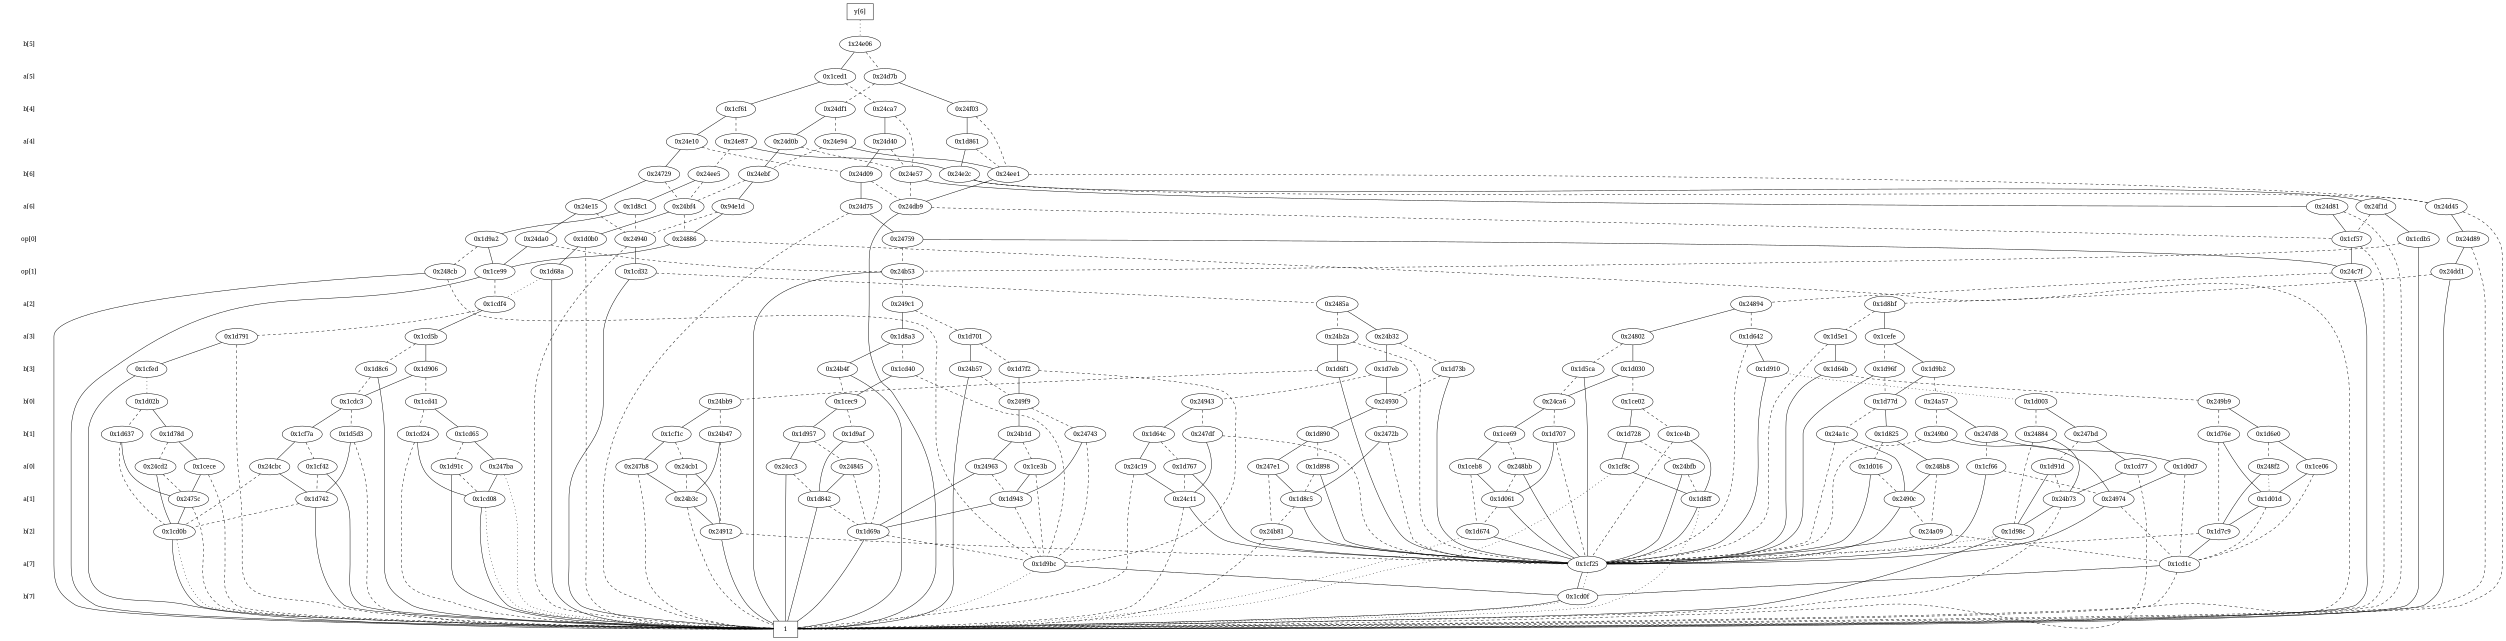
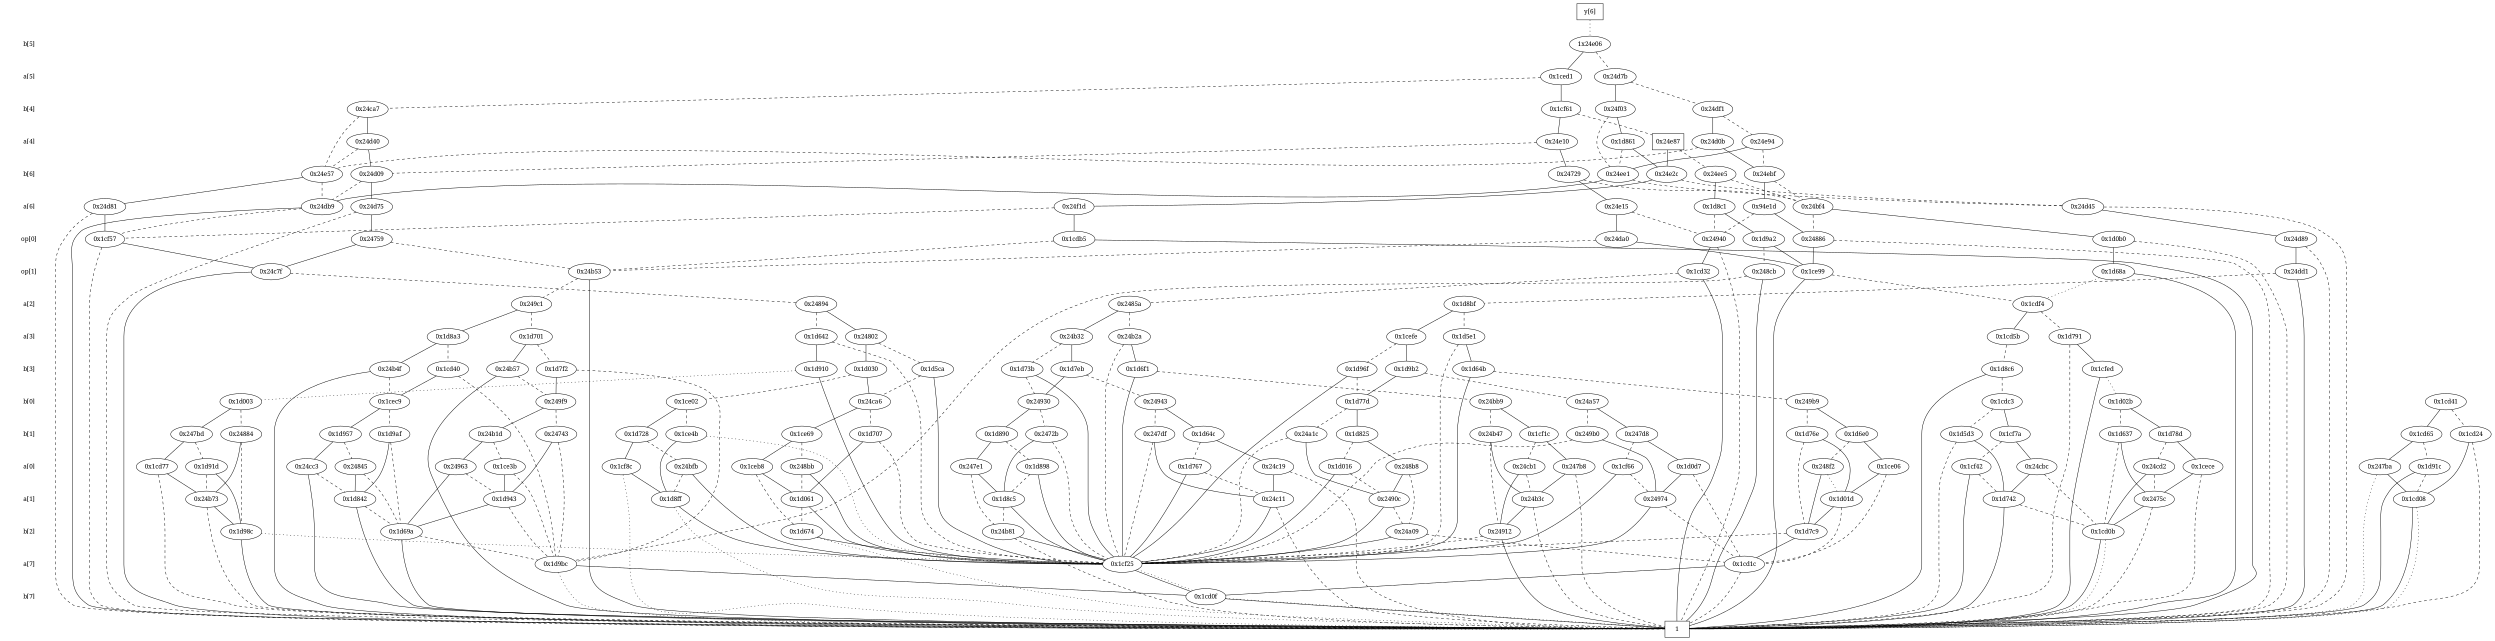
(736, 142) -> (1668, 142)
(426, 369) -> none
(1632, 499) -> (881, 540)
